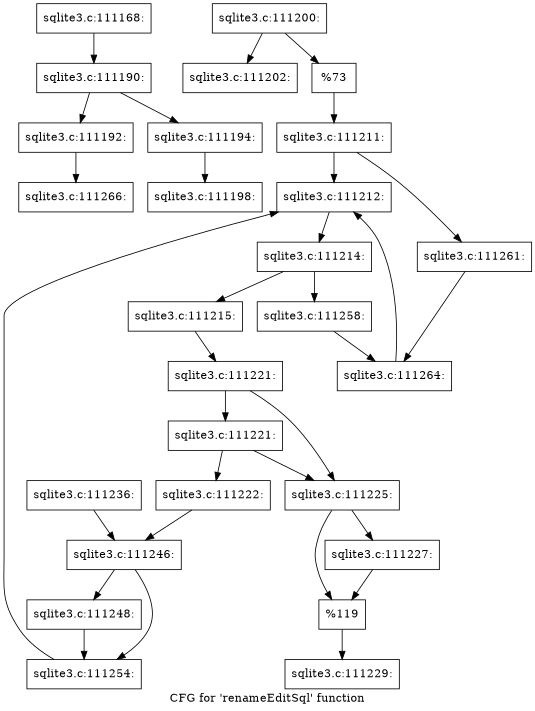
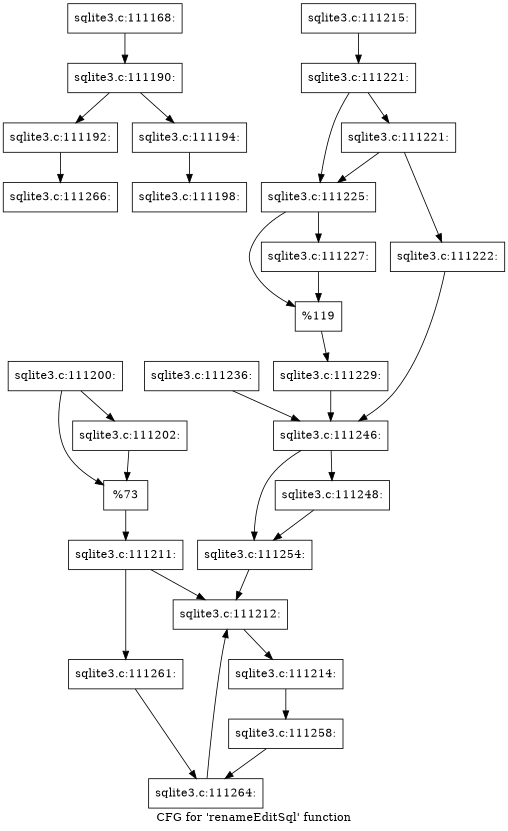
(254, 285) -> none
none -> (331, 402)
none -> (128, 461)
